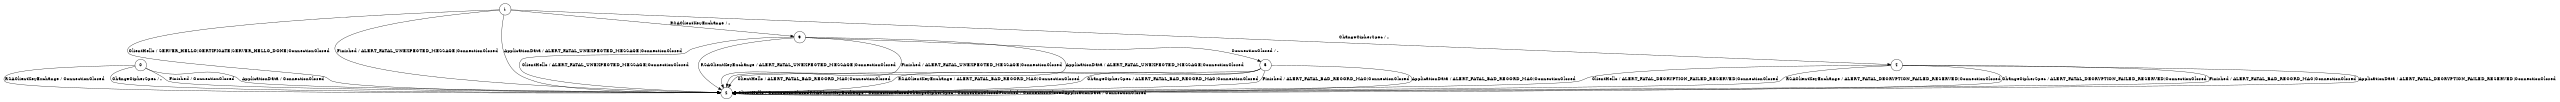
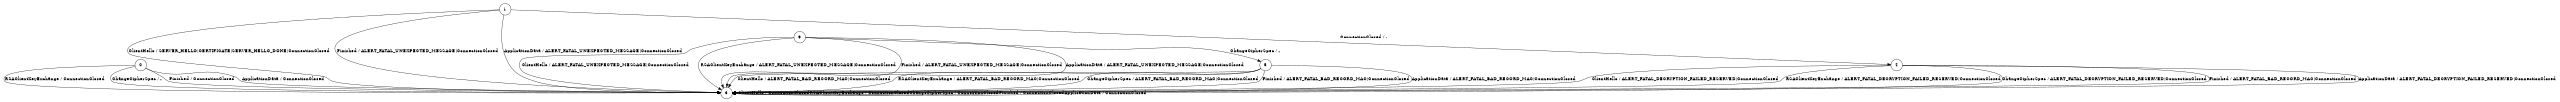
(651, 23) -> none
(1364, 37) -> (1364, 37)
(1255, 51) -> (1255, 51)
(727, 93) -> (727, 93)
